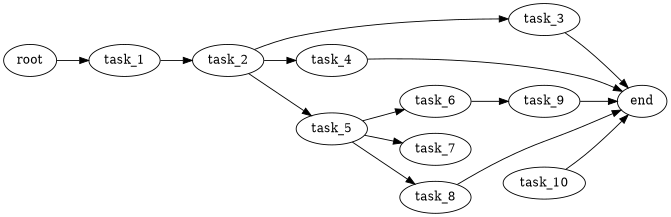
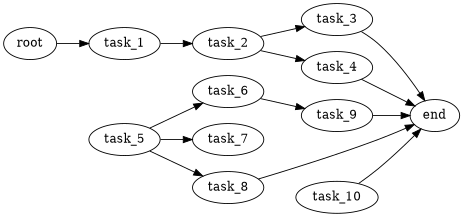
(276, 92) -> none
